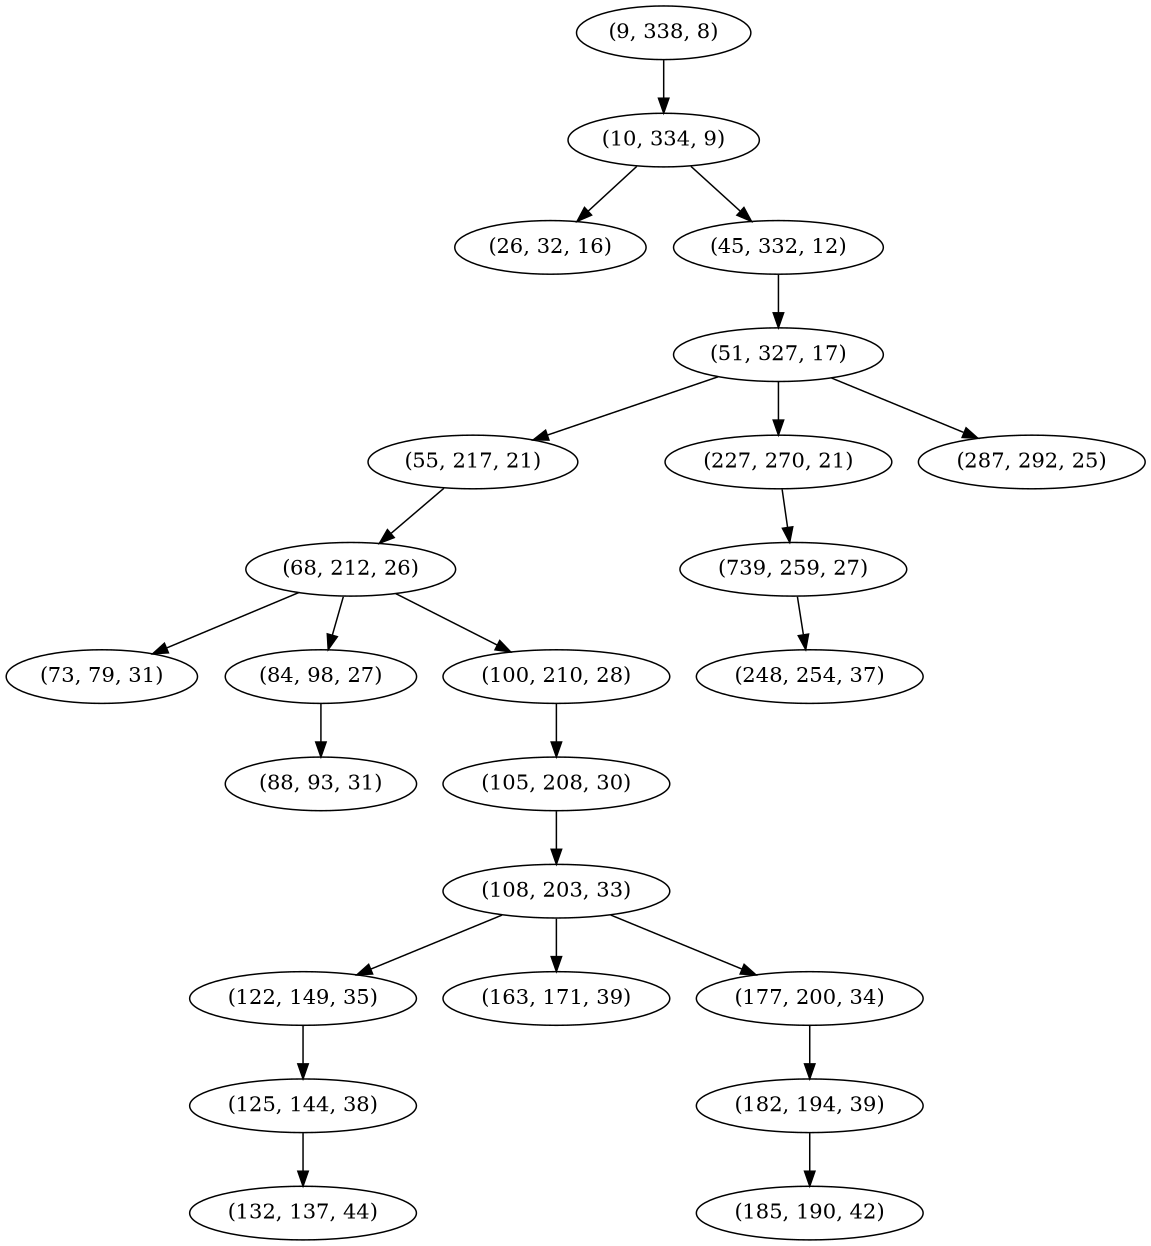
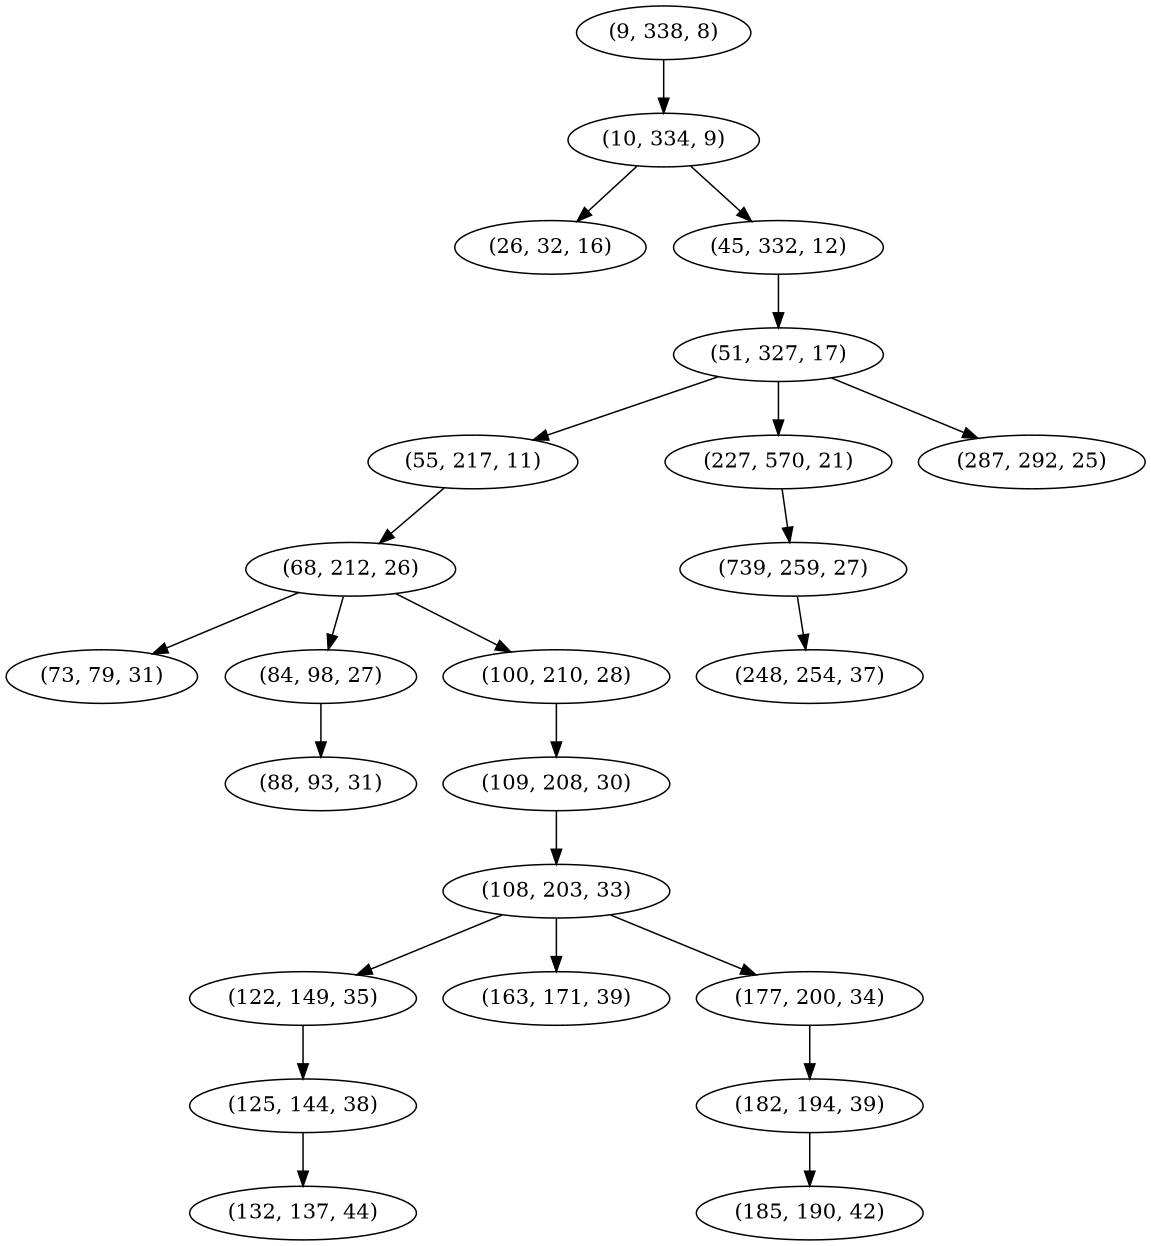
(473, 462) -> (473, 462)
(778, 462) -> (778, 462)
(556, 784) -> (556, 784)
